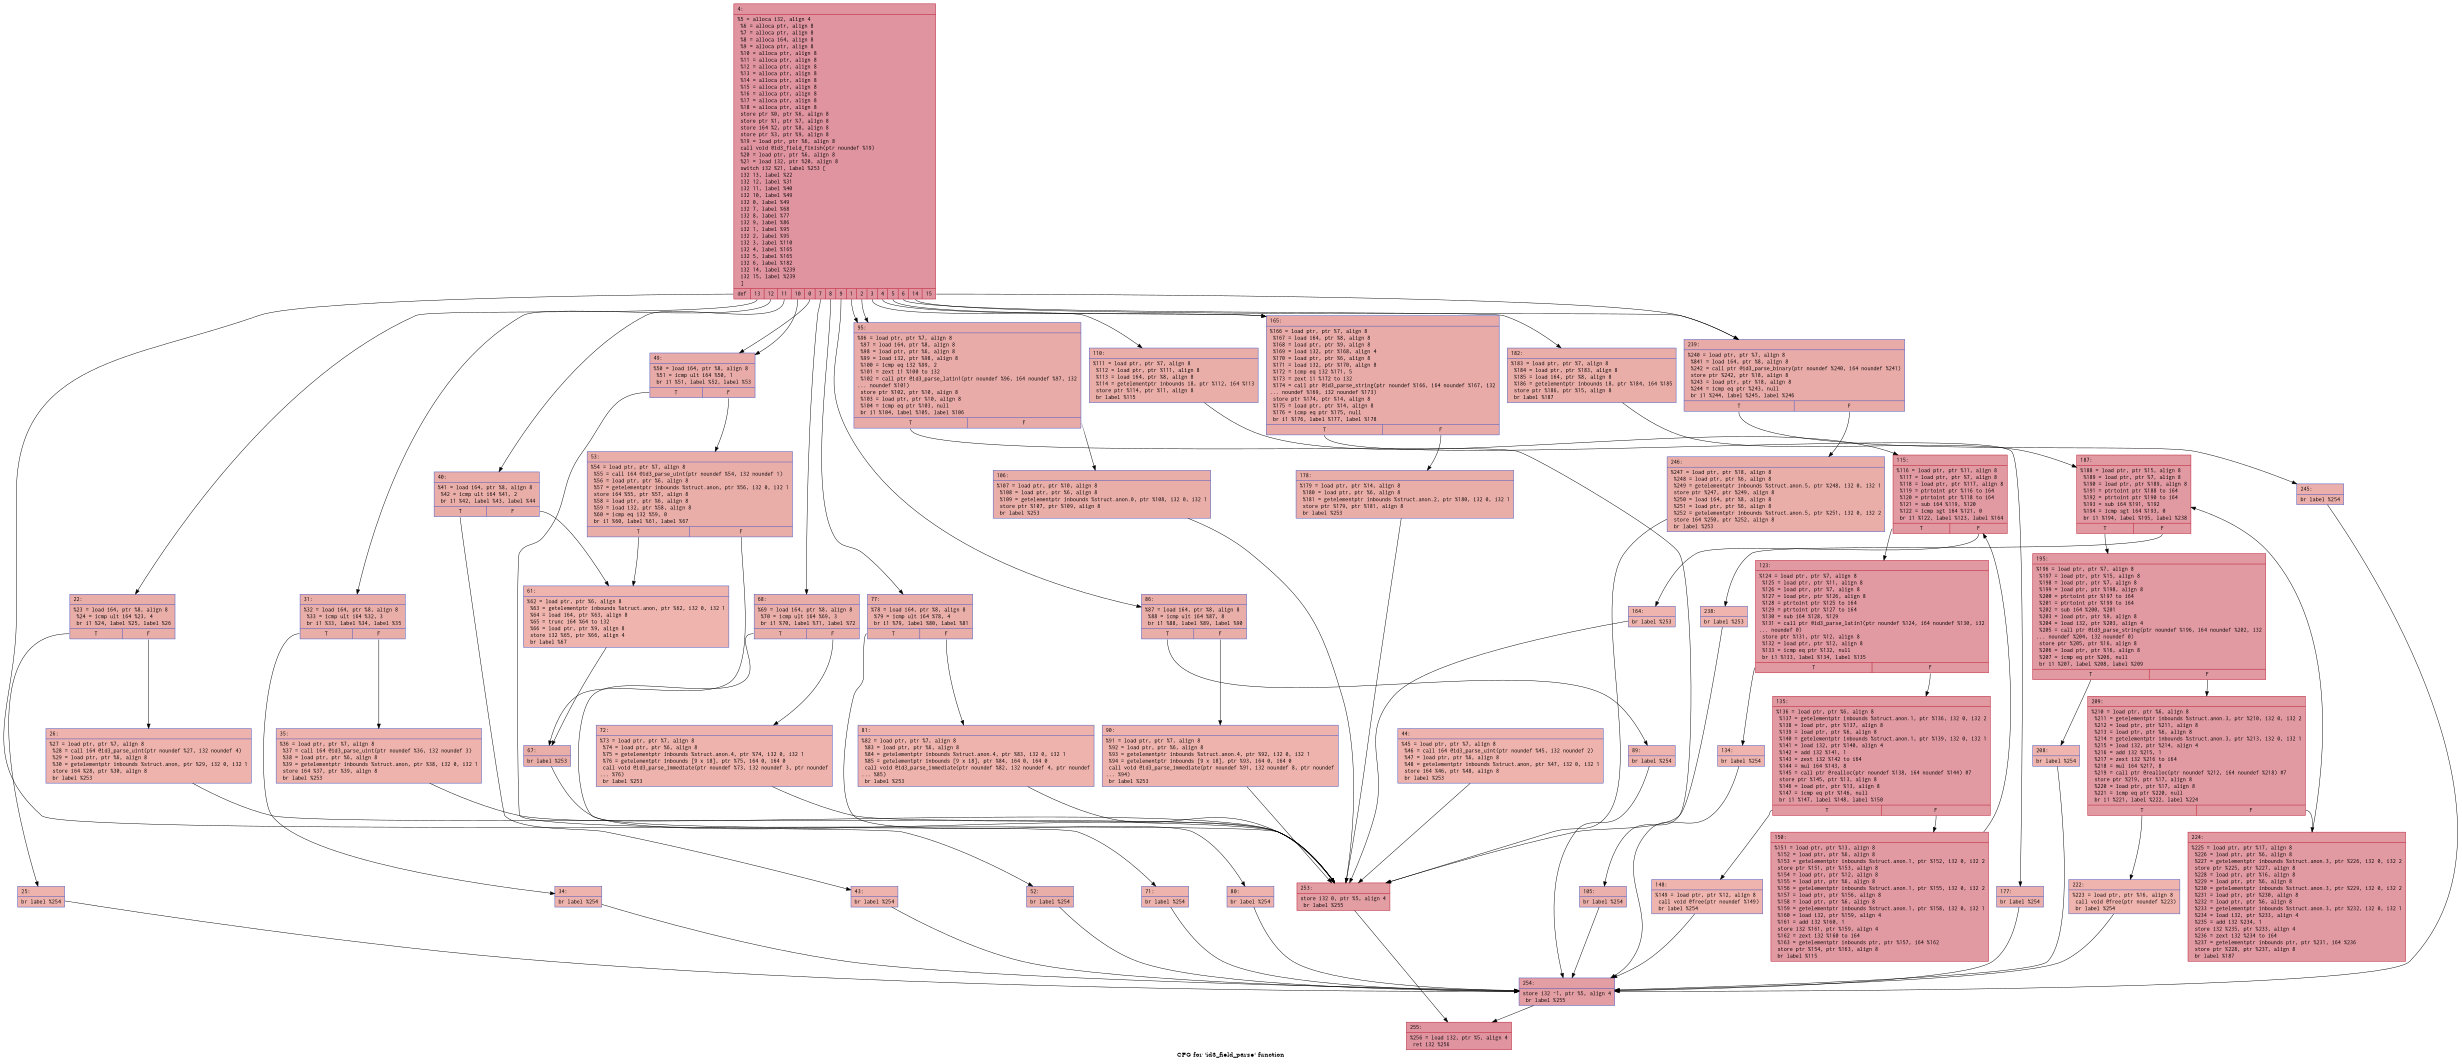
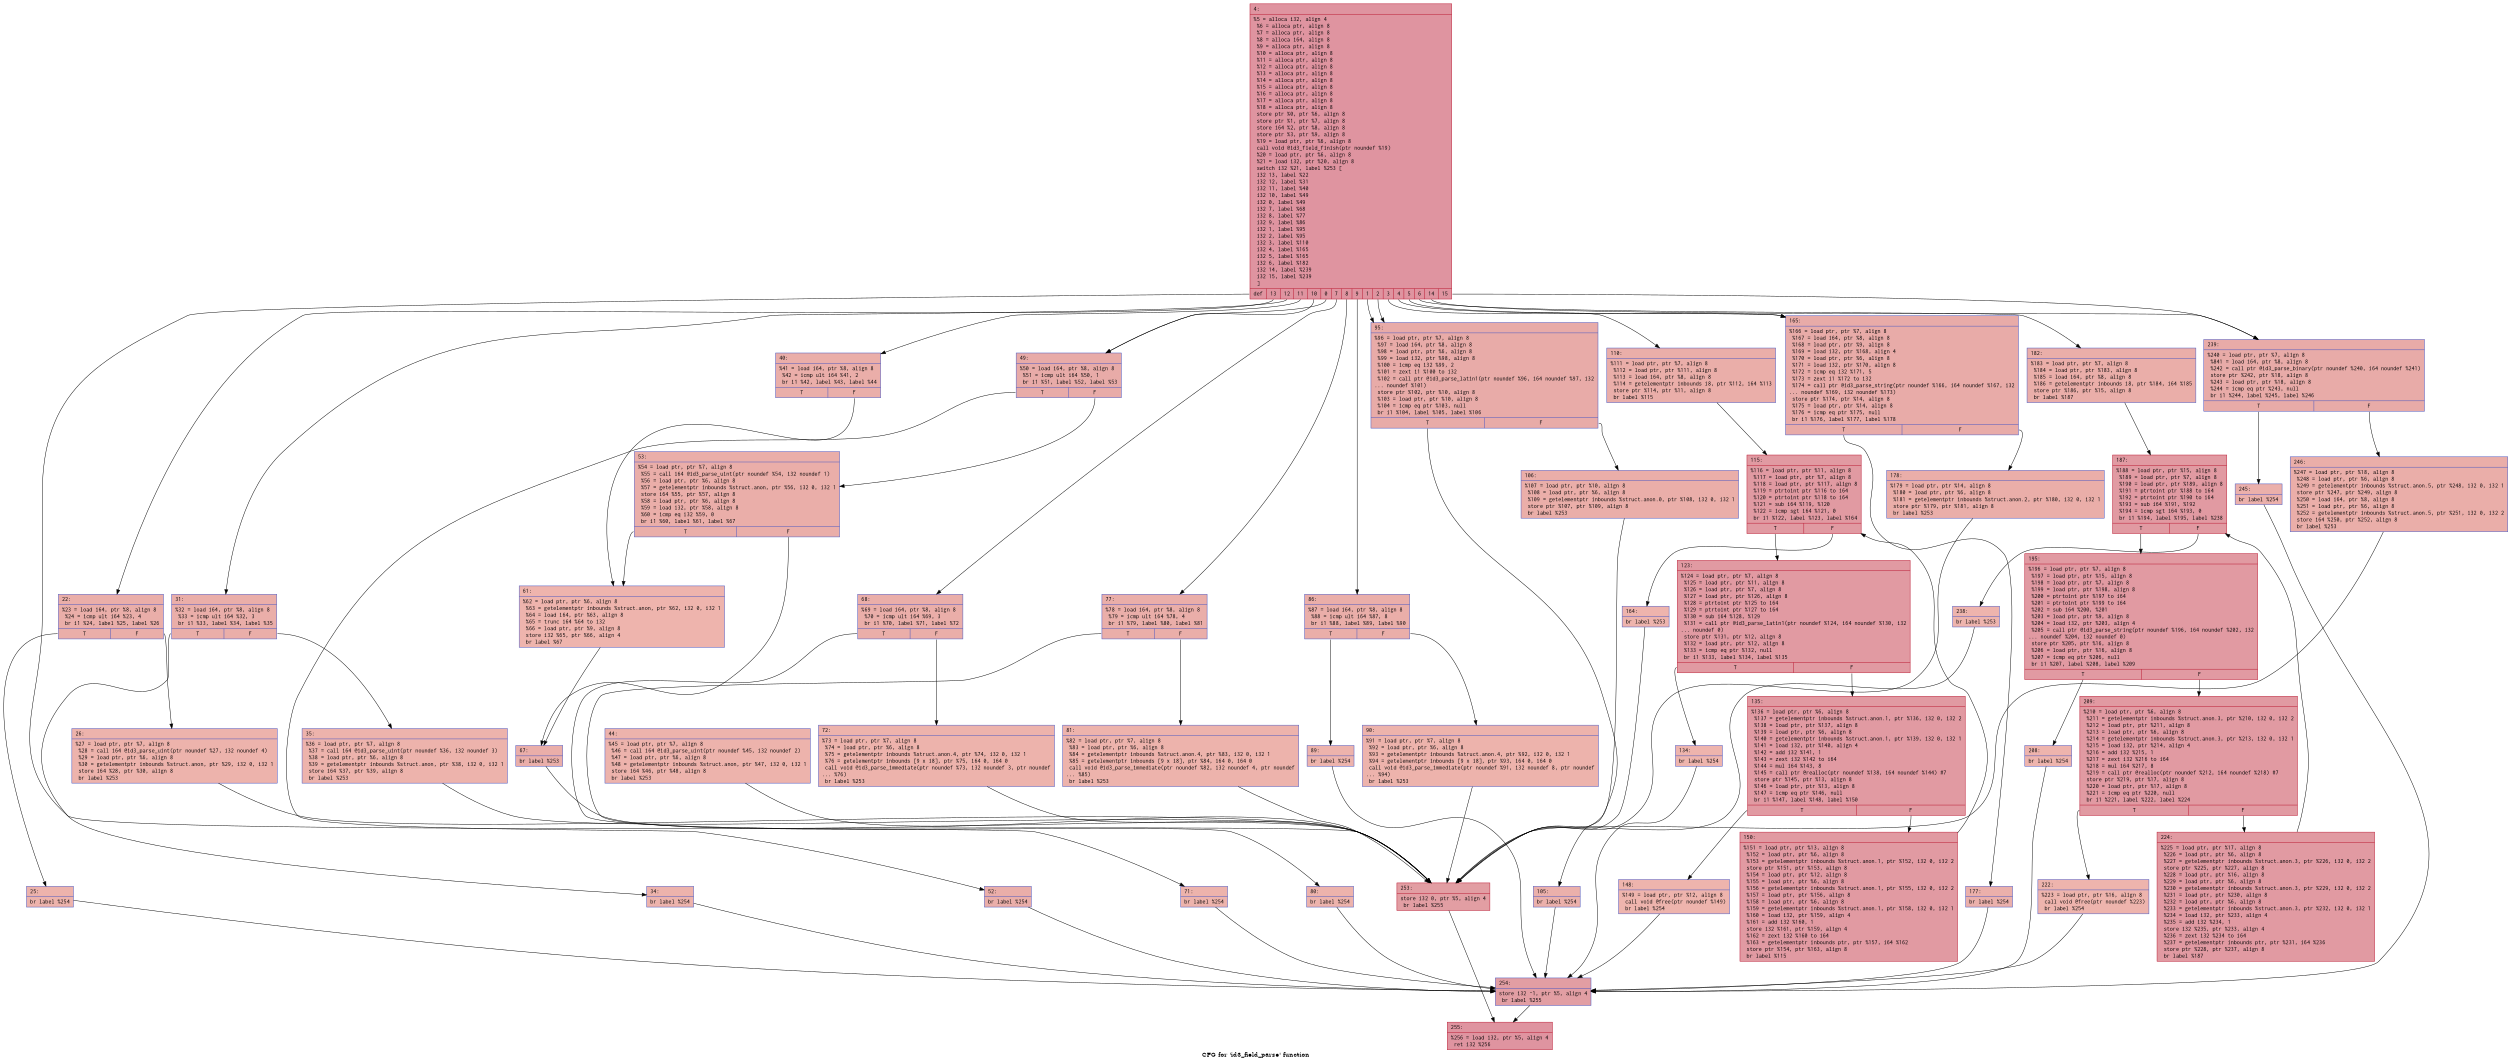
(874, 897) -> none
